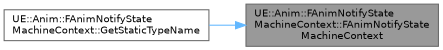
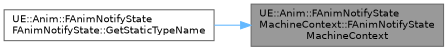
(107, 25) -> (109, 25)
